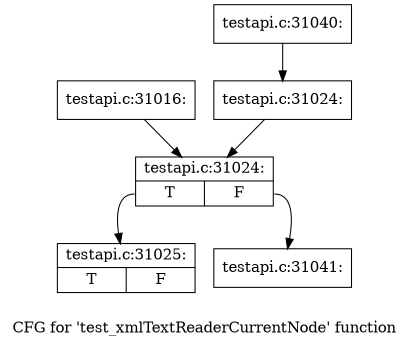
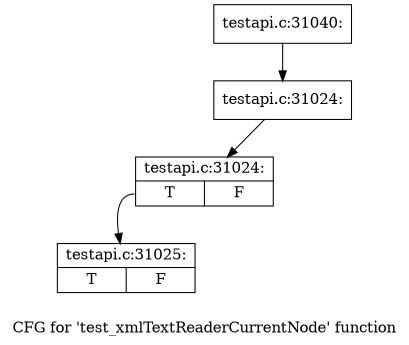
(126, 100) -> none
(283, 268) -> none
